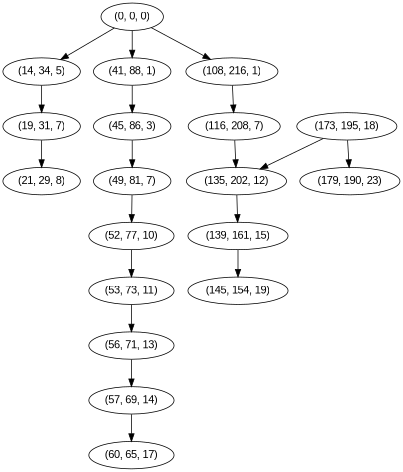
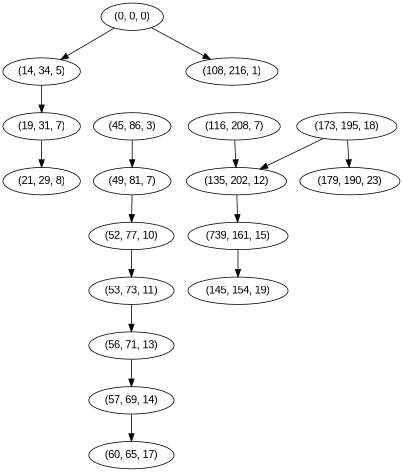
(132, 72) -> none
(233, 95) -> none
(238, 236) -> (238, 236)
